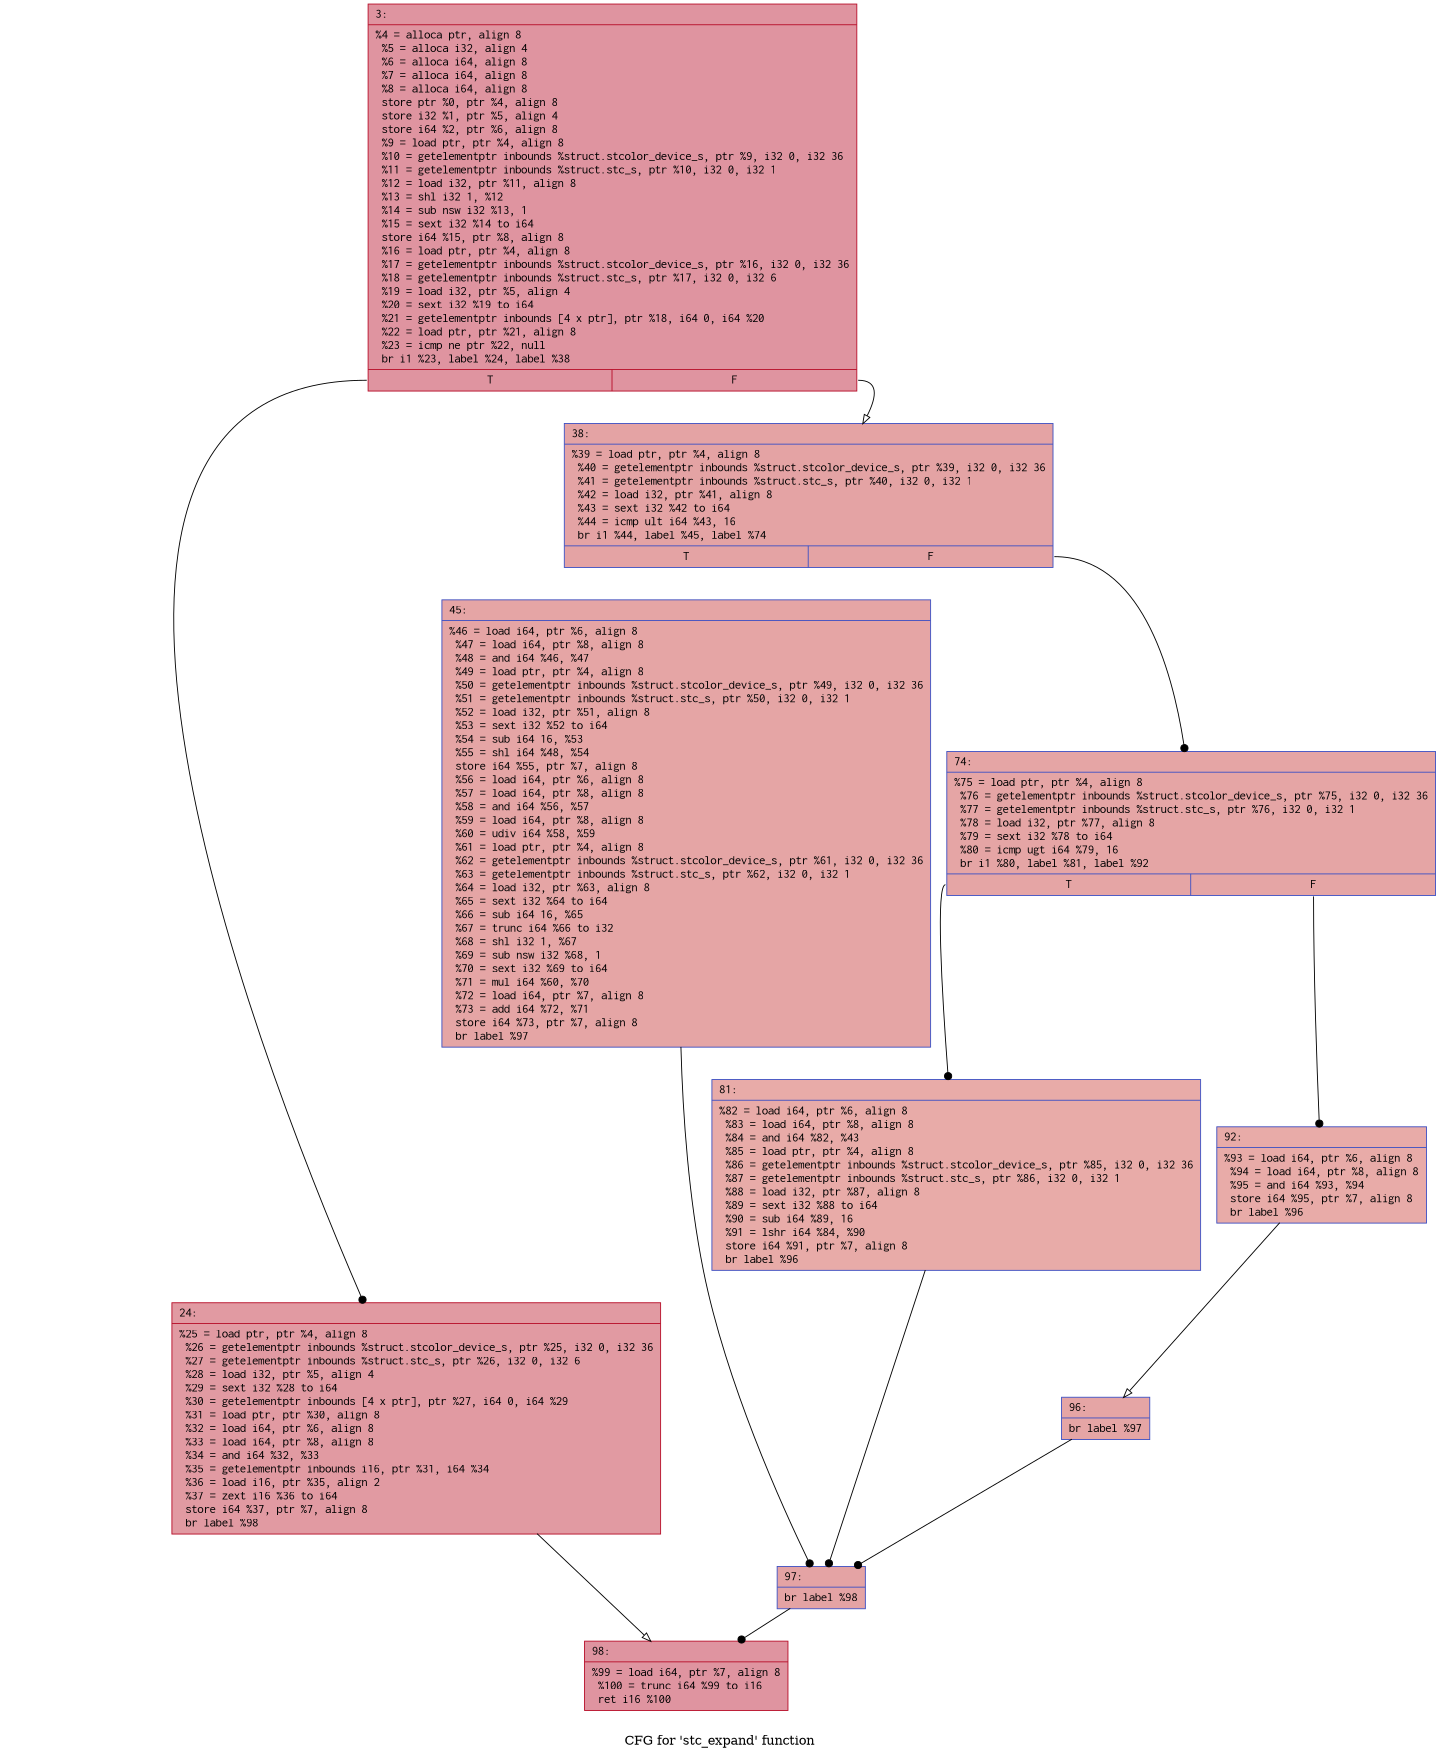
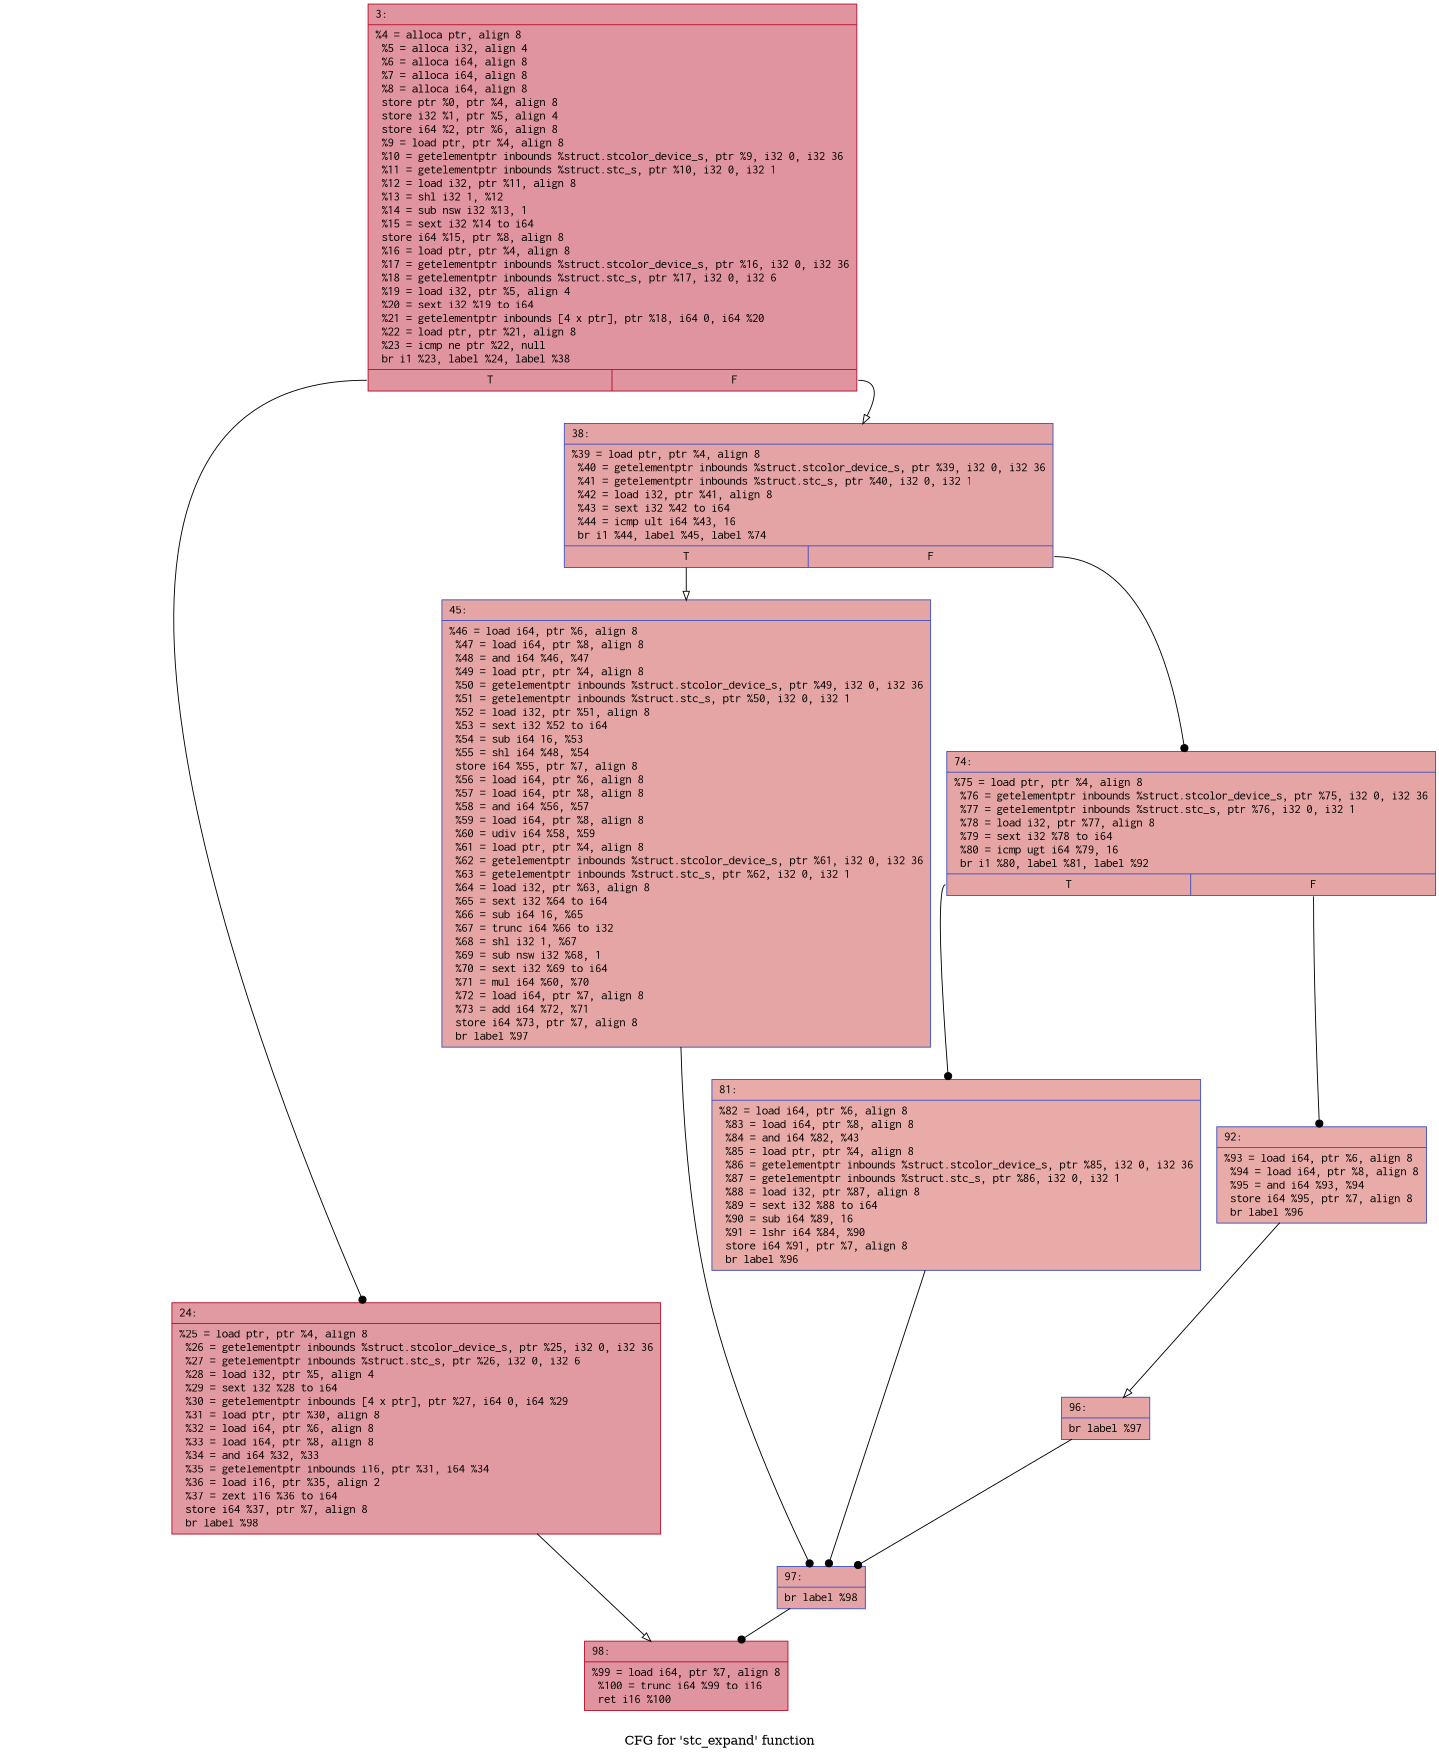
none -> (686, 579)
